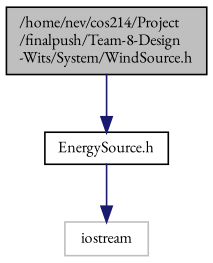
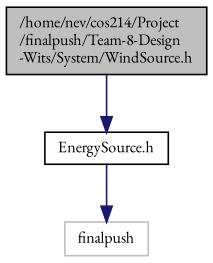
(107, 239) -> (107, 239)
